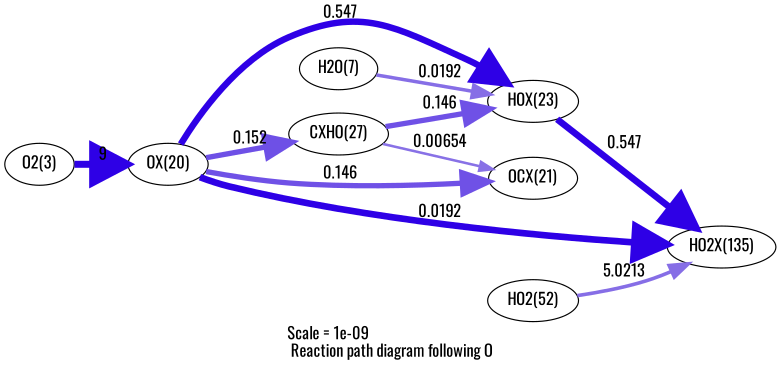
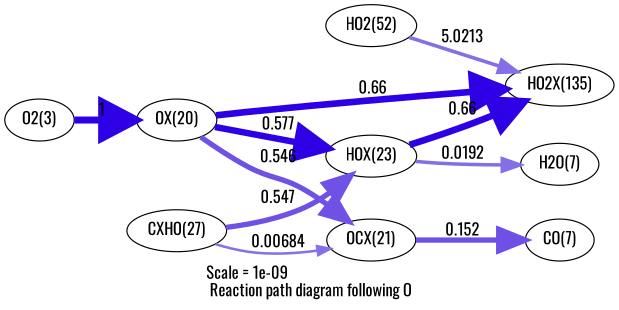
(339, 13) -> (276, 125)
(424, 83) -> (459, 164)
(438, 104) -> (276, 199)
(438, 143) -> (276, 243)
(623, 144) -> (461, 110)
(236, 152) -> none
(101, 156) -> (101, 111)
(339, 174) -> (276, 158)
(438, 213) -> (371, 89)
none -> (560, 240)
